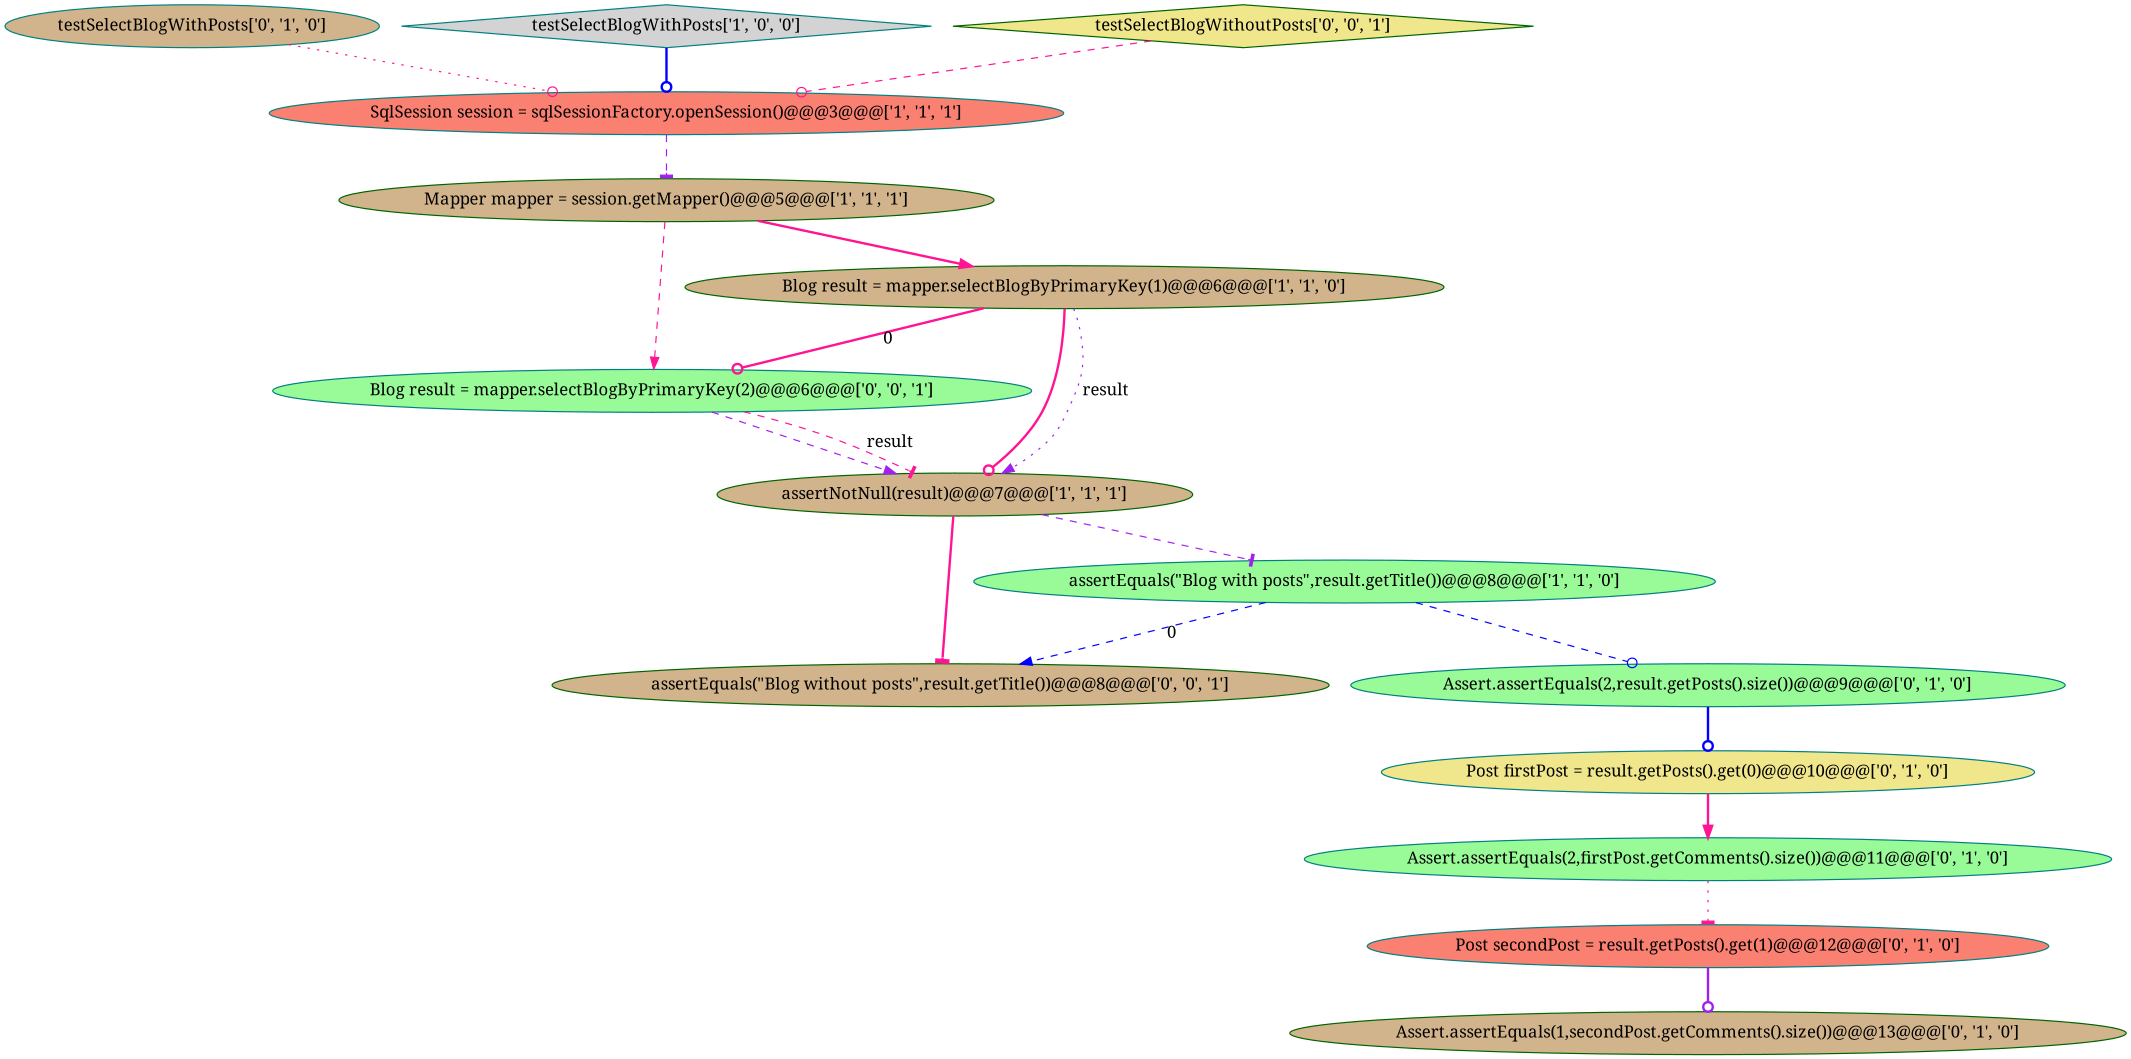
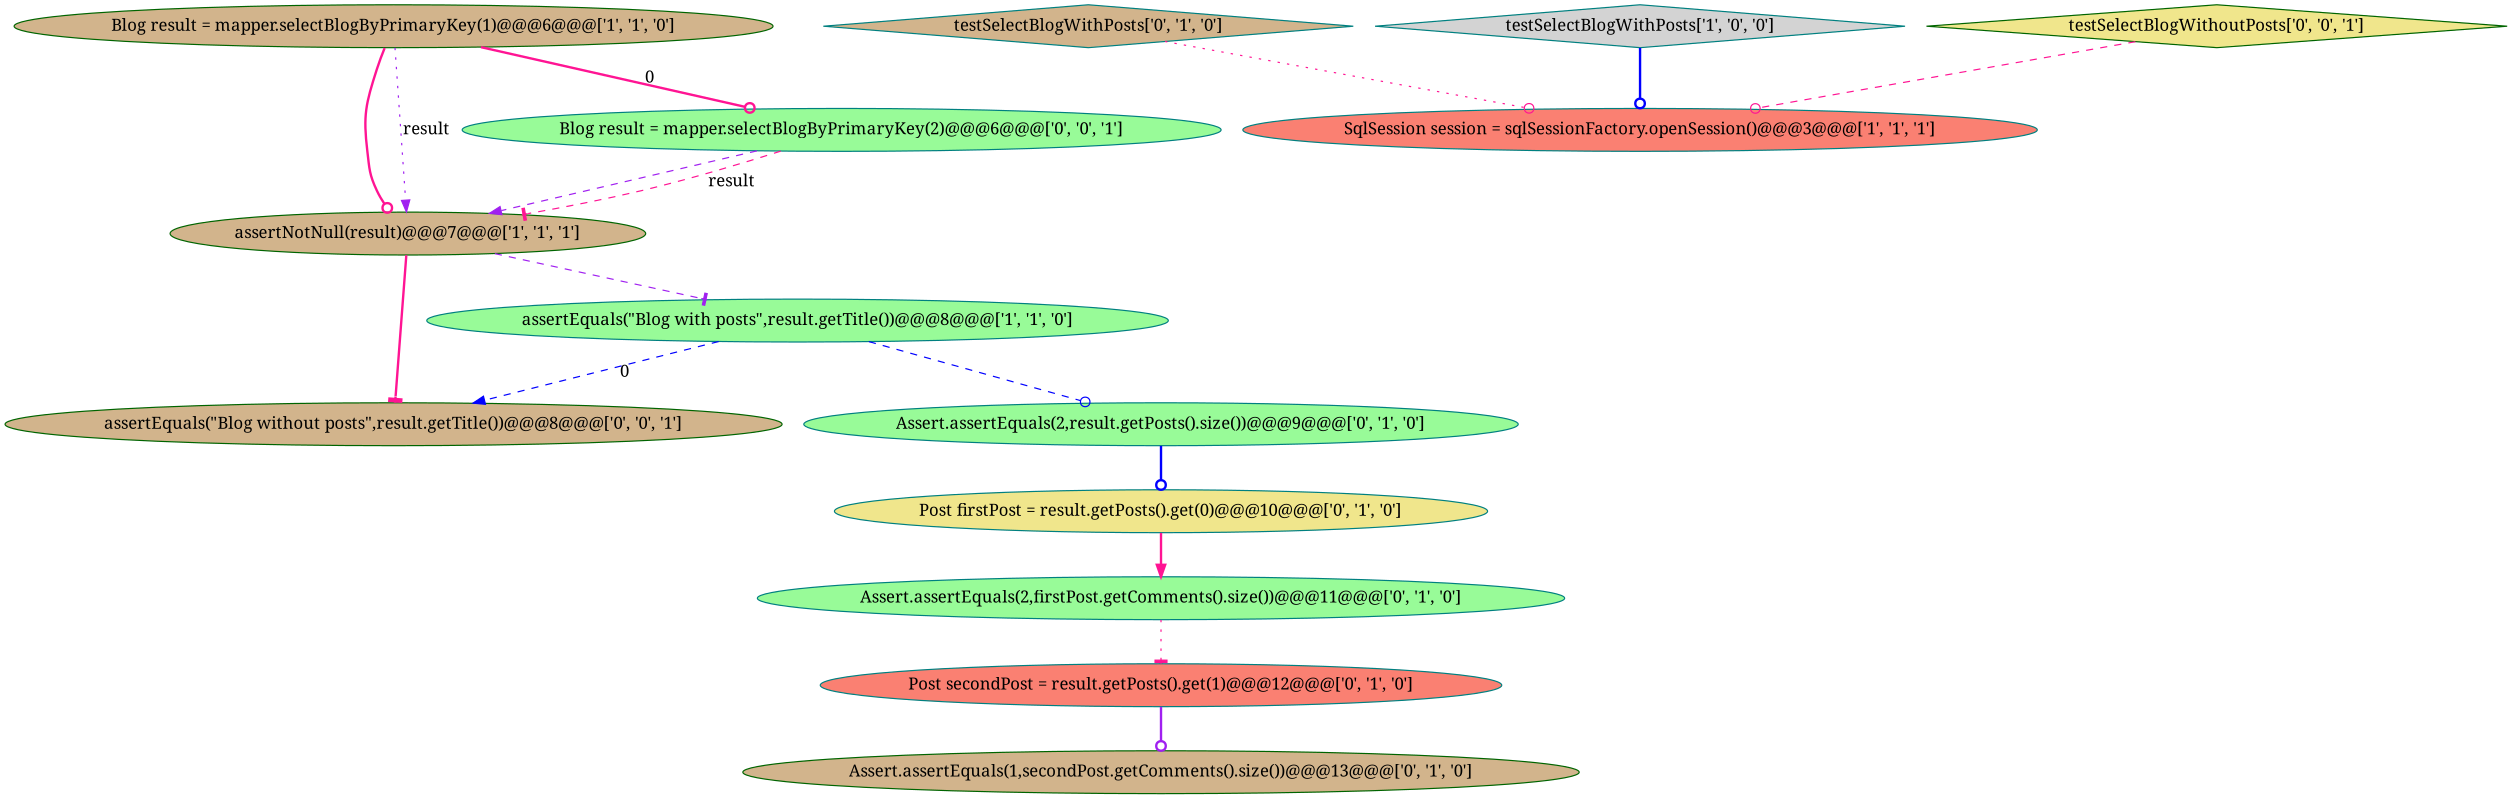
(192, 26) -> (1088, 26)
(666, 200) -> none
